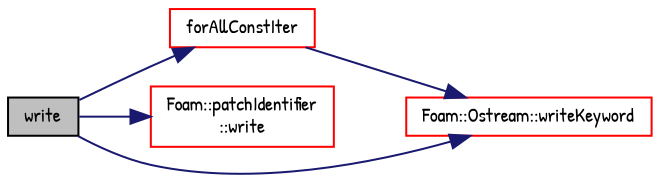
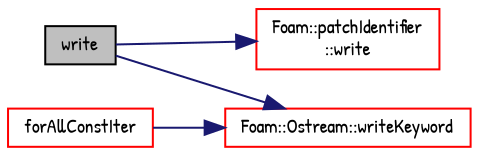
(127, 77) -> none
